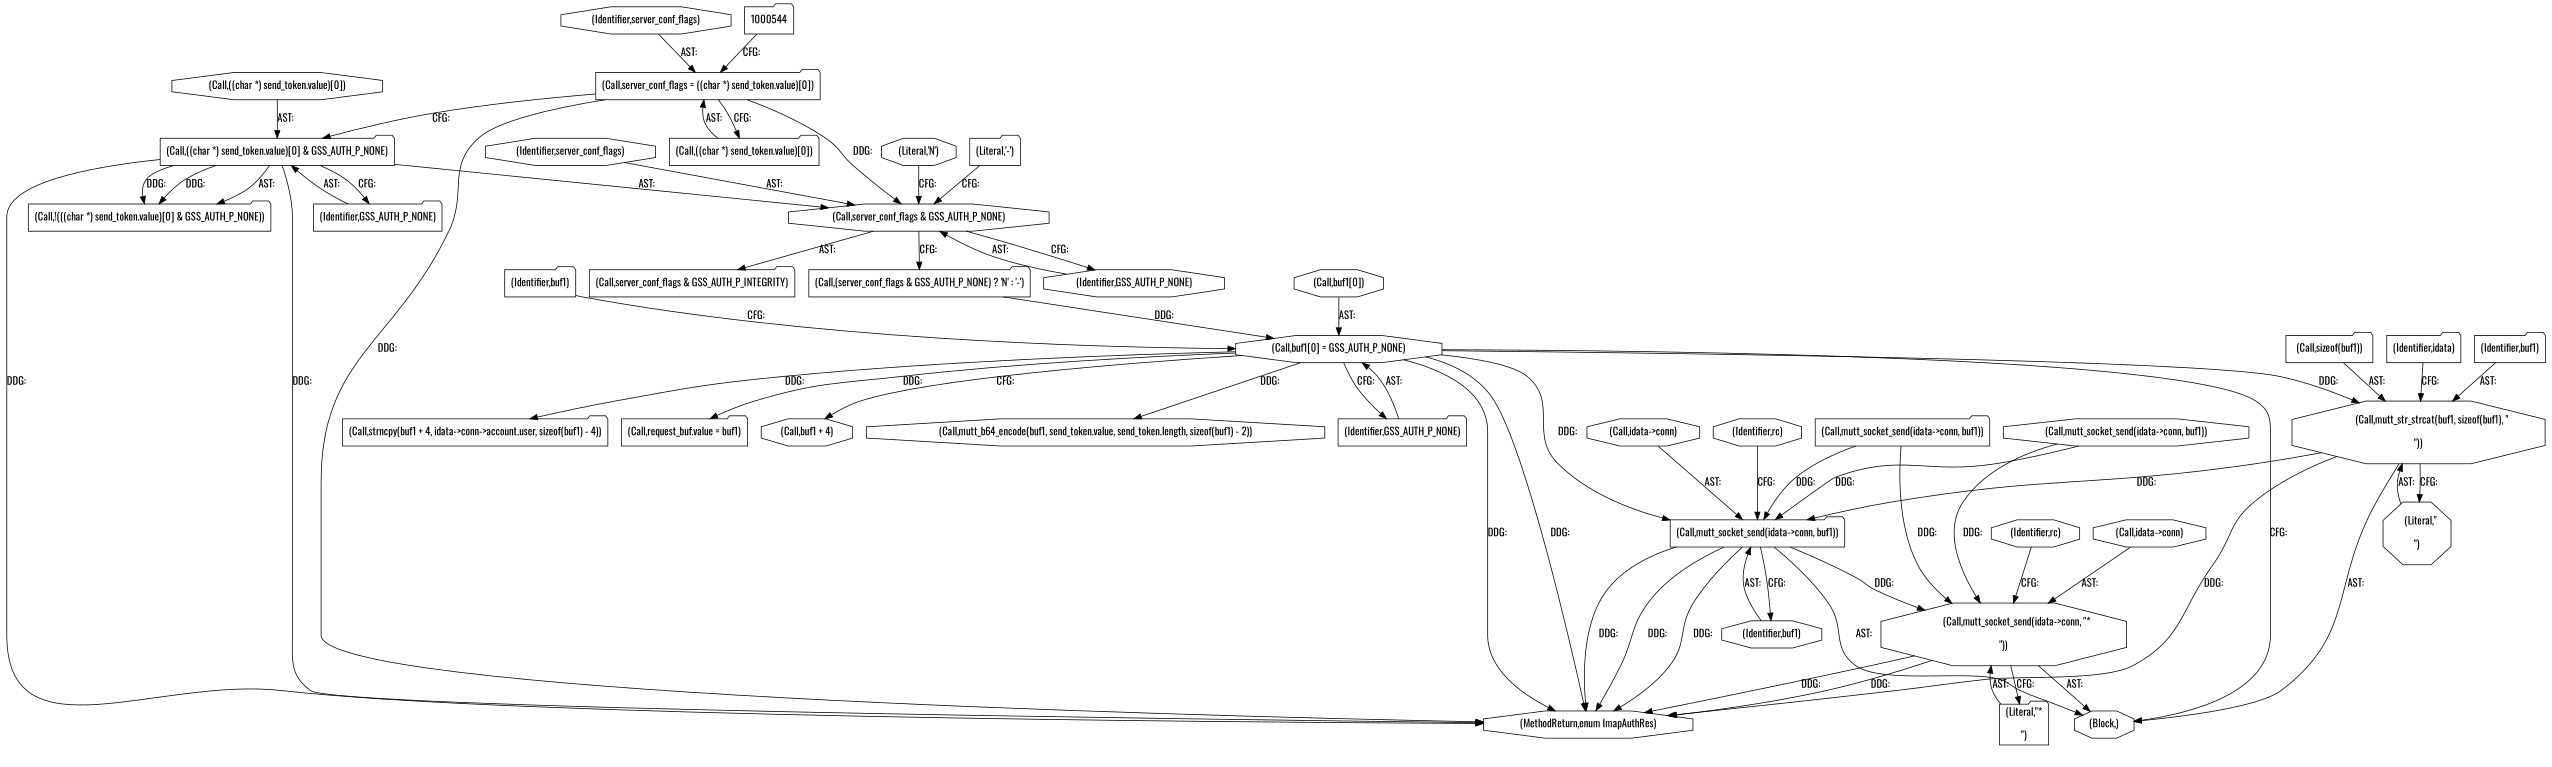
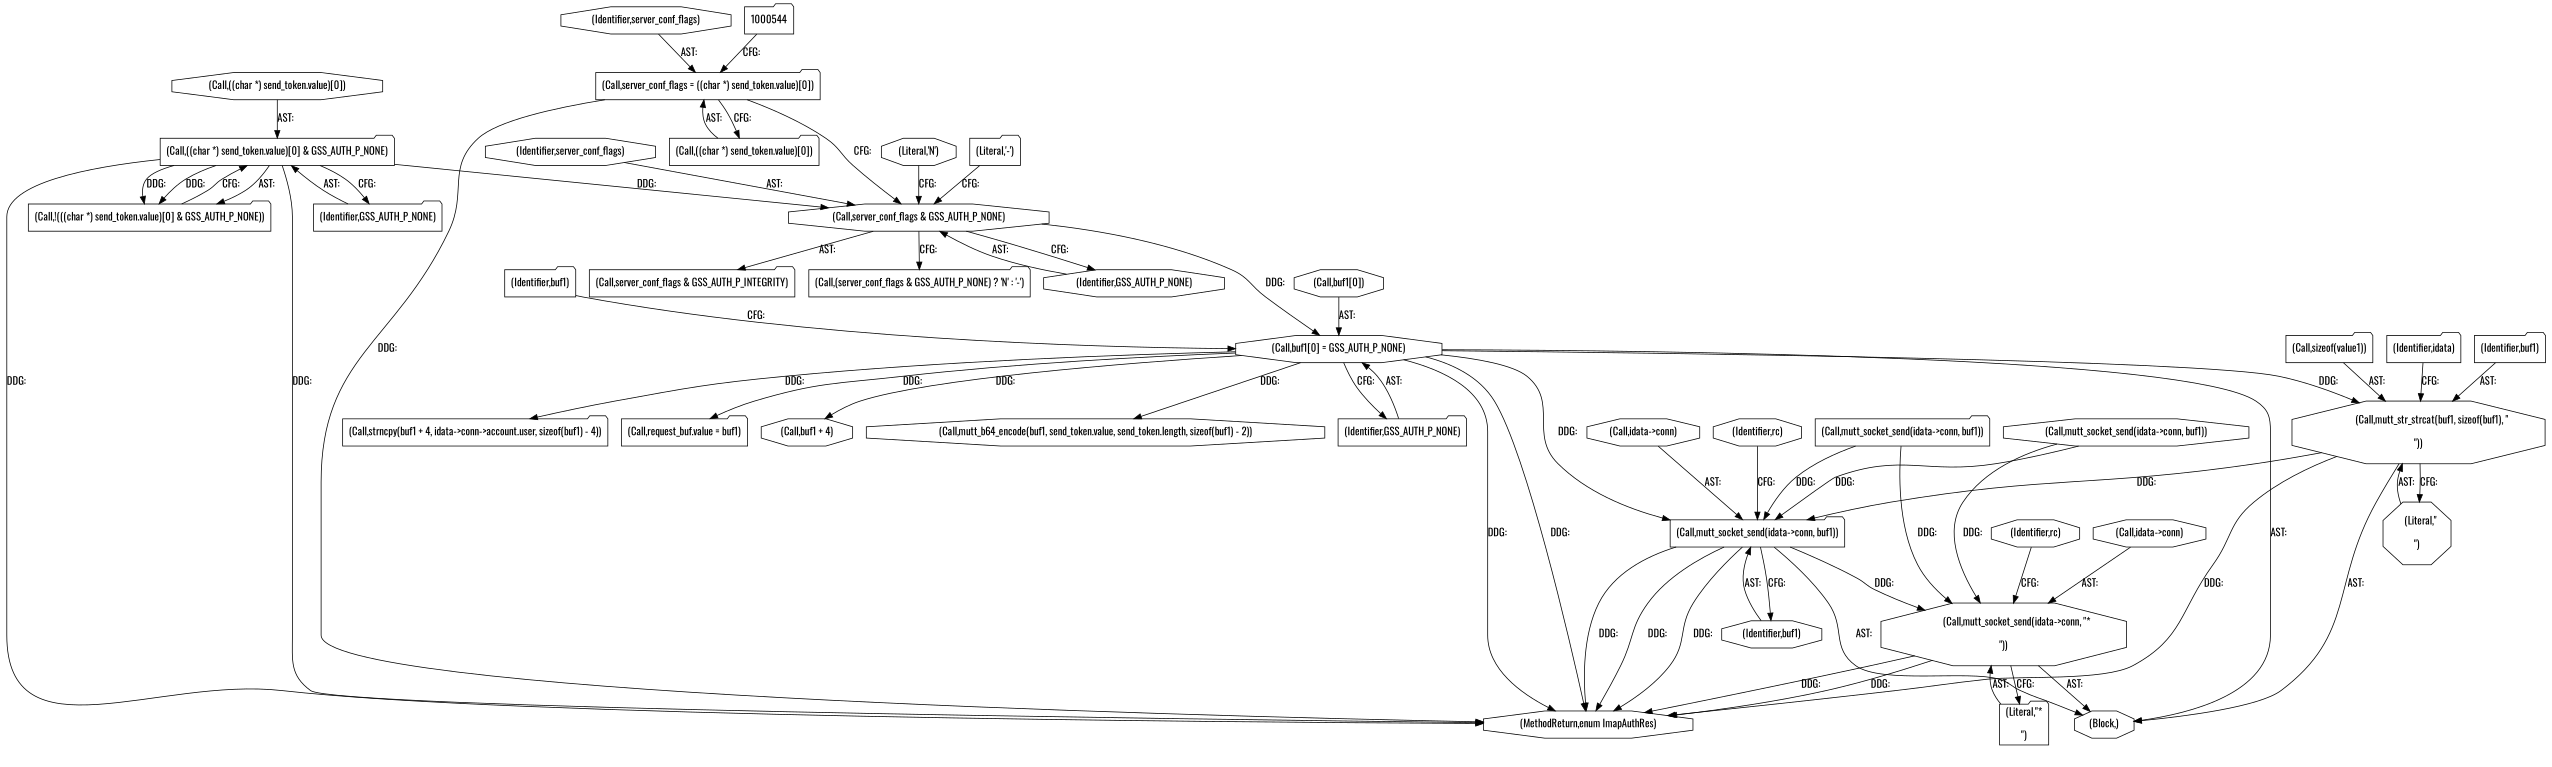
(462, 109) -> (212, 188)
(864, 152) -> (864, 152)
(648, 185) -> (648, 185)
(1135, 317) -> (1188, 253)
(2329, 349) -> (2329, 349)
(1007, 382) -> (1007, 382)
(2280, 533) -> (2280, 533)
